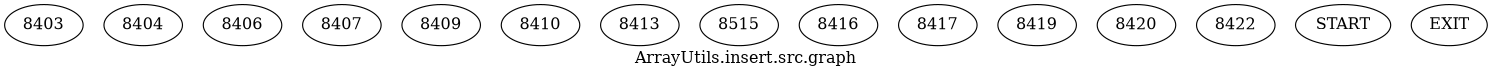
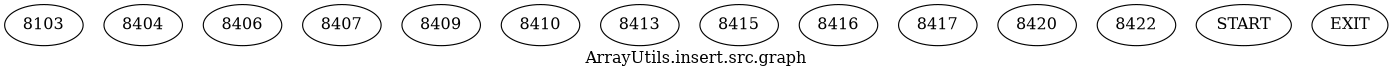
(44, 25) -> (44, 25)
(739, 25) -> (739, 25)
(1037, 25) -> none
